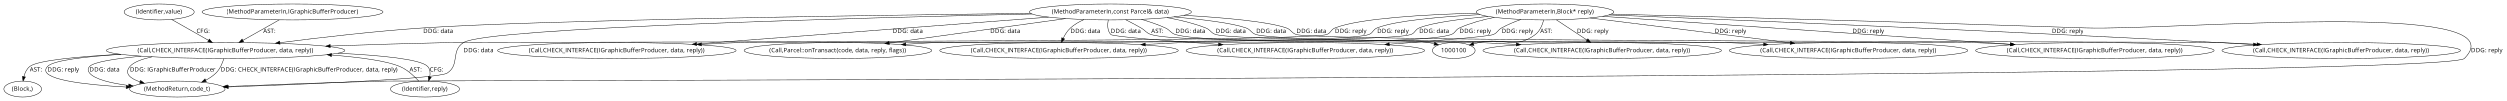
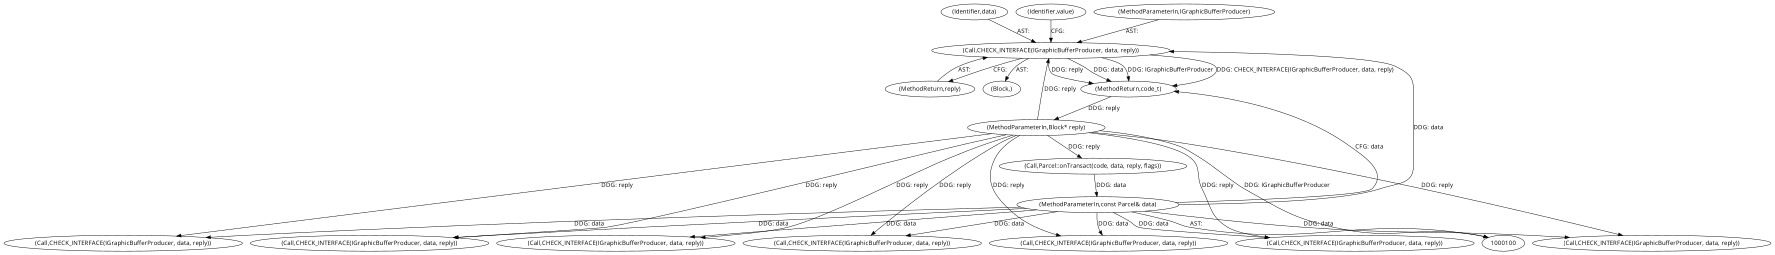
none -> (974, 12)
(977, 31) -> (1095, 183)
(1434, 31) -> (1084, 147)
(1547, 31) -> (1287, 185)
(479, 51) -> (1370, 147)
(1786, 75) -> (1085, 107)
(425, 89) -> (930, 89)
